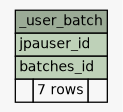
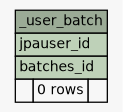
(61, 90) -> (61, 90)
